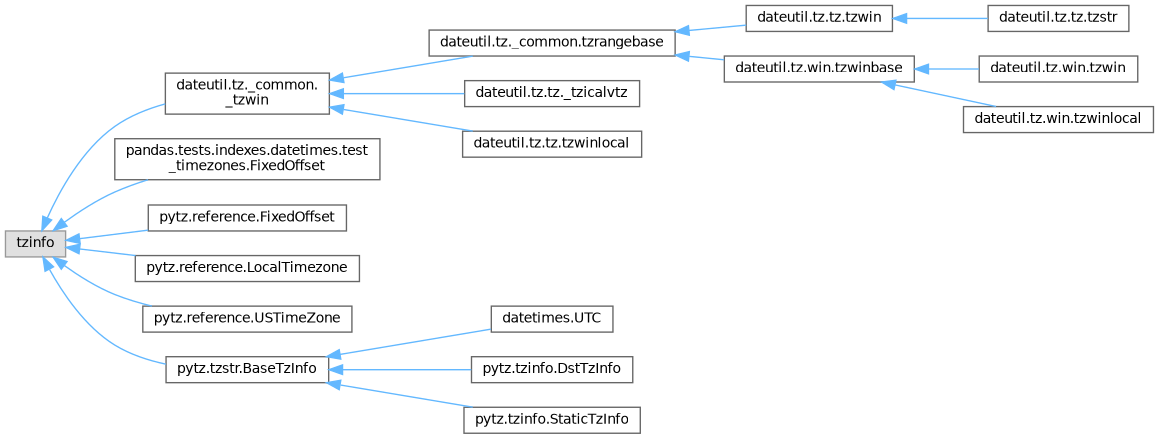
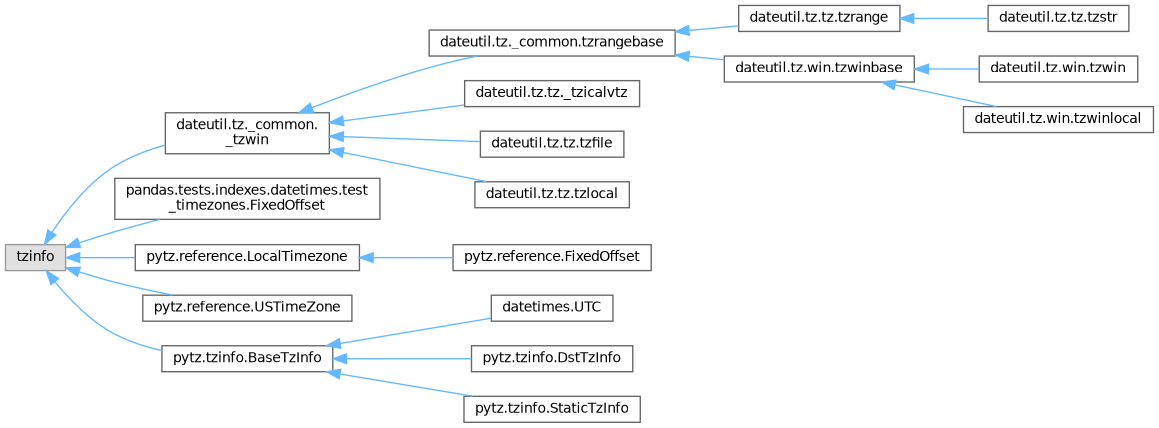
(819, 18) -> (819, 18)
(552, 144) -> (552, 144)
none -> (552, 195)
(114, 234) -> (413, 258)
(247, 370) -> (247, 359)
